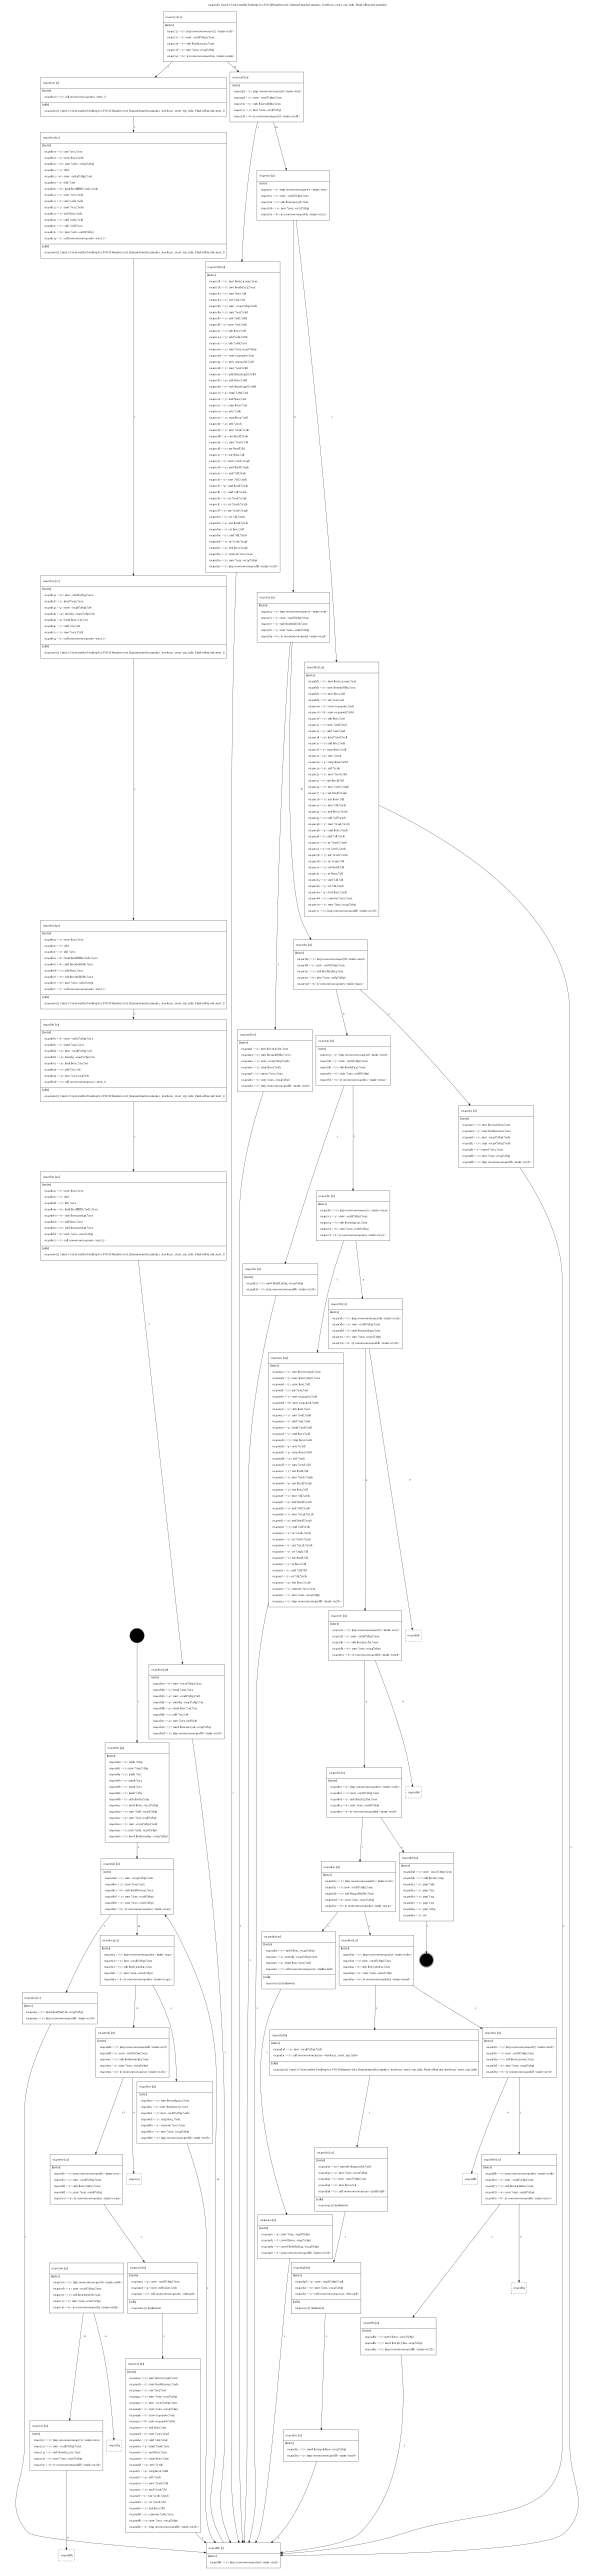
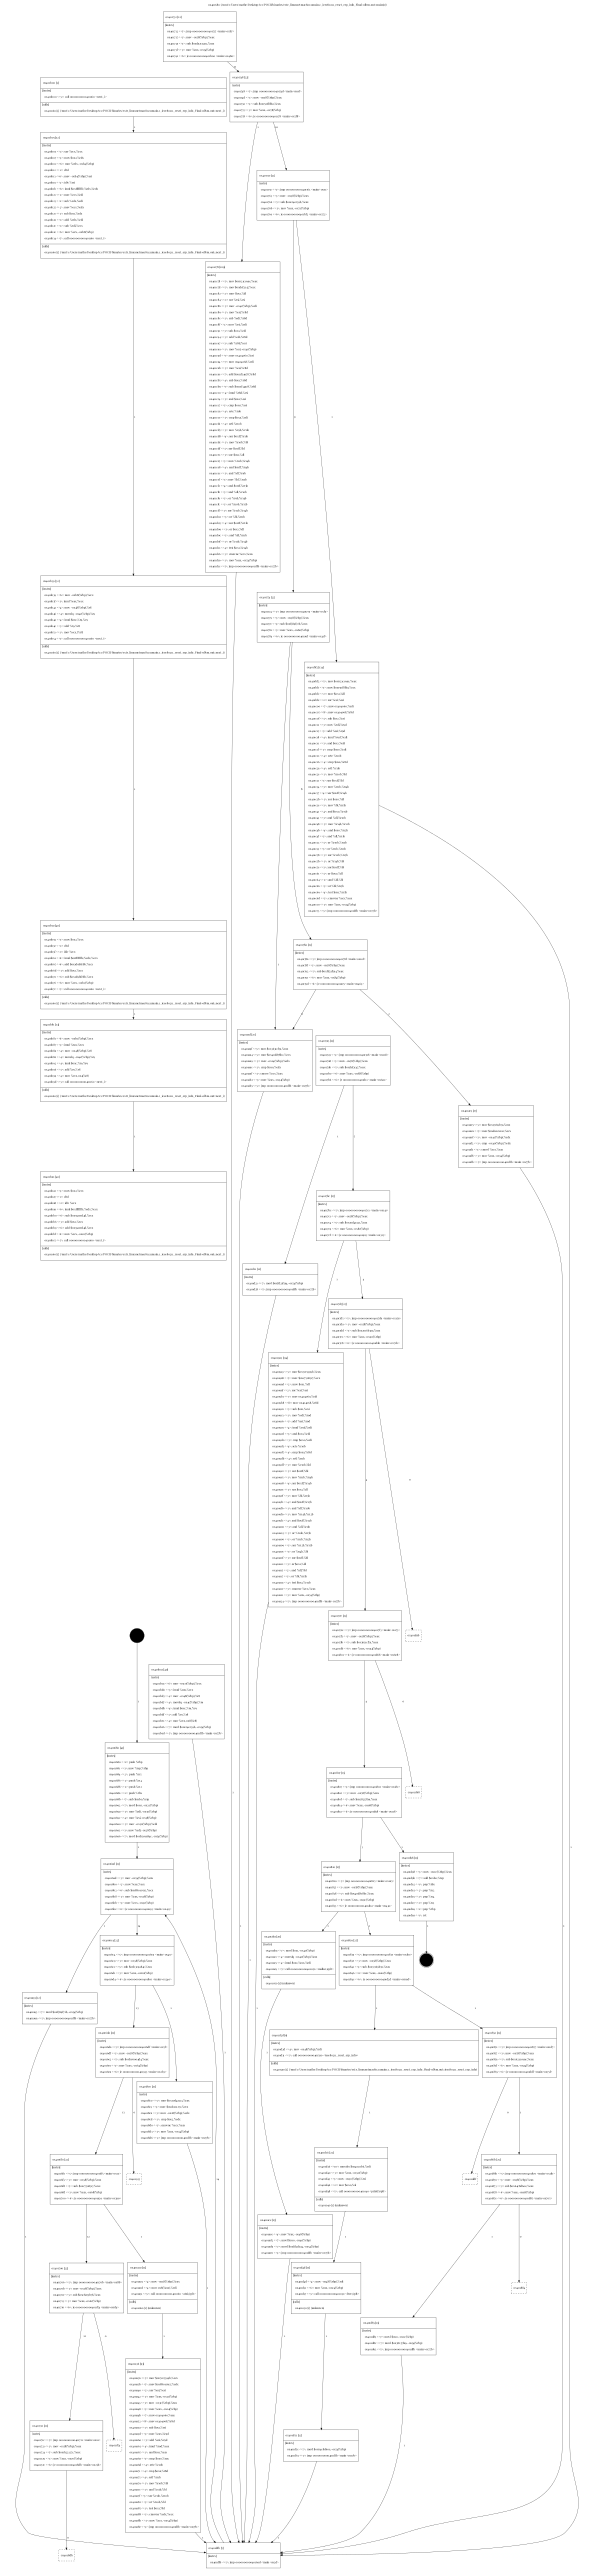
(164, 69) -> none
(341, 1012) -> (305, 1009)
(160, 1461) -> none
none -> (86, 2233)
